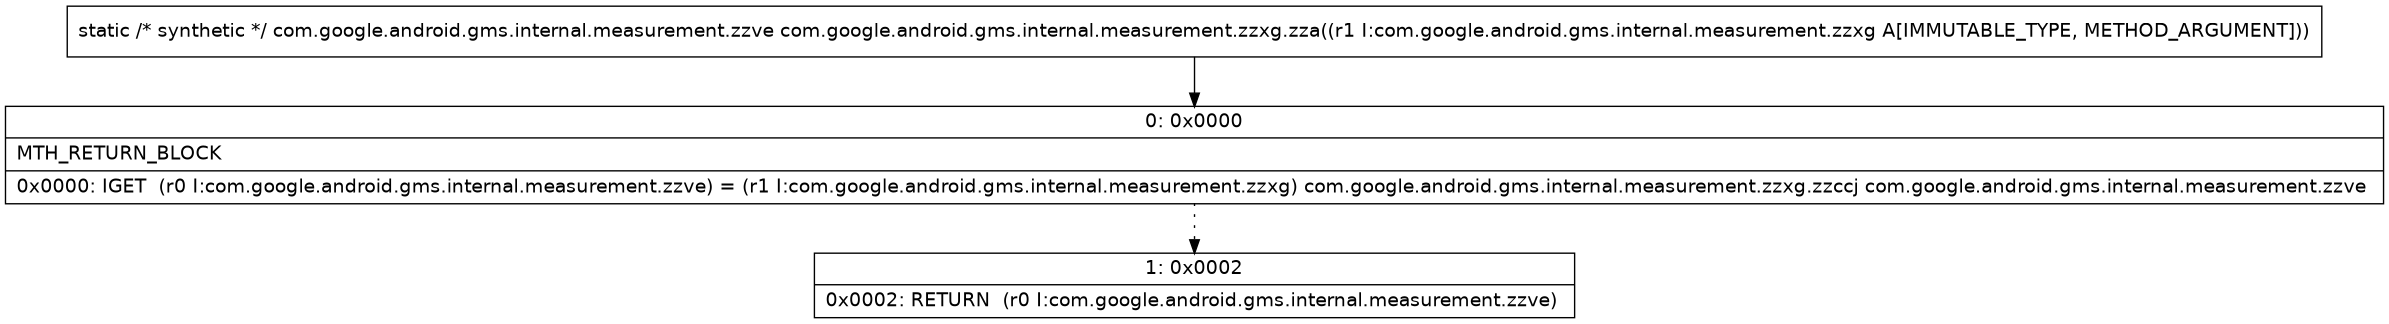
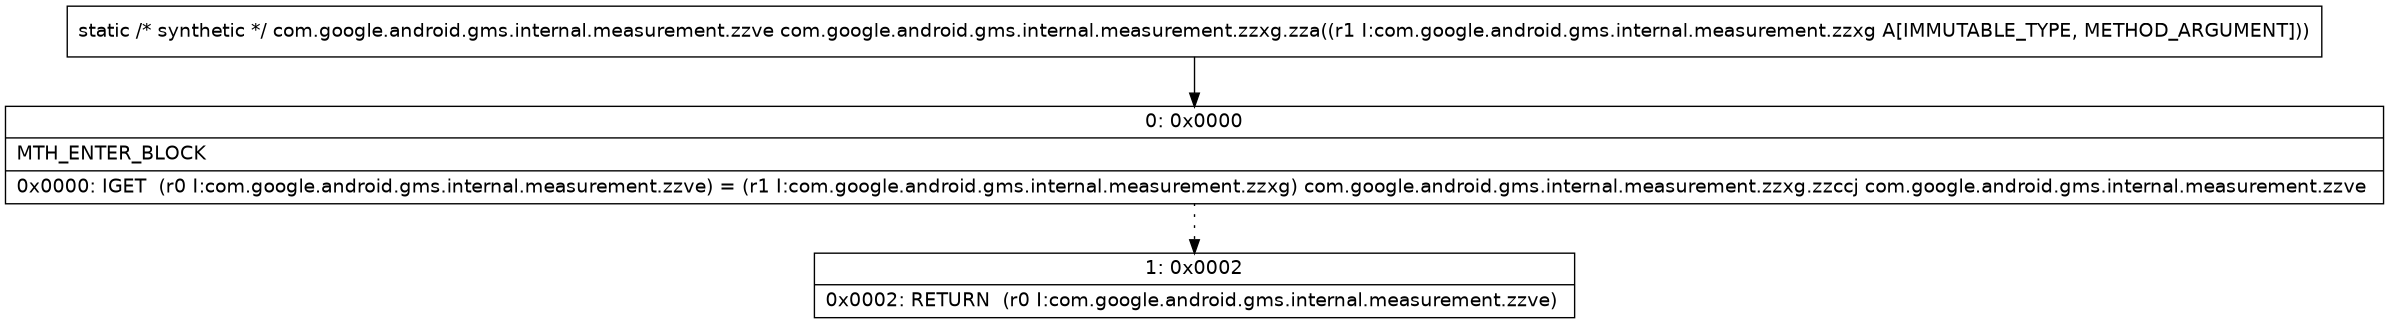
(119, 154) -> (112, 154)
